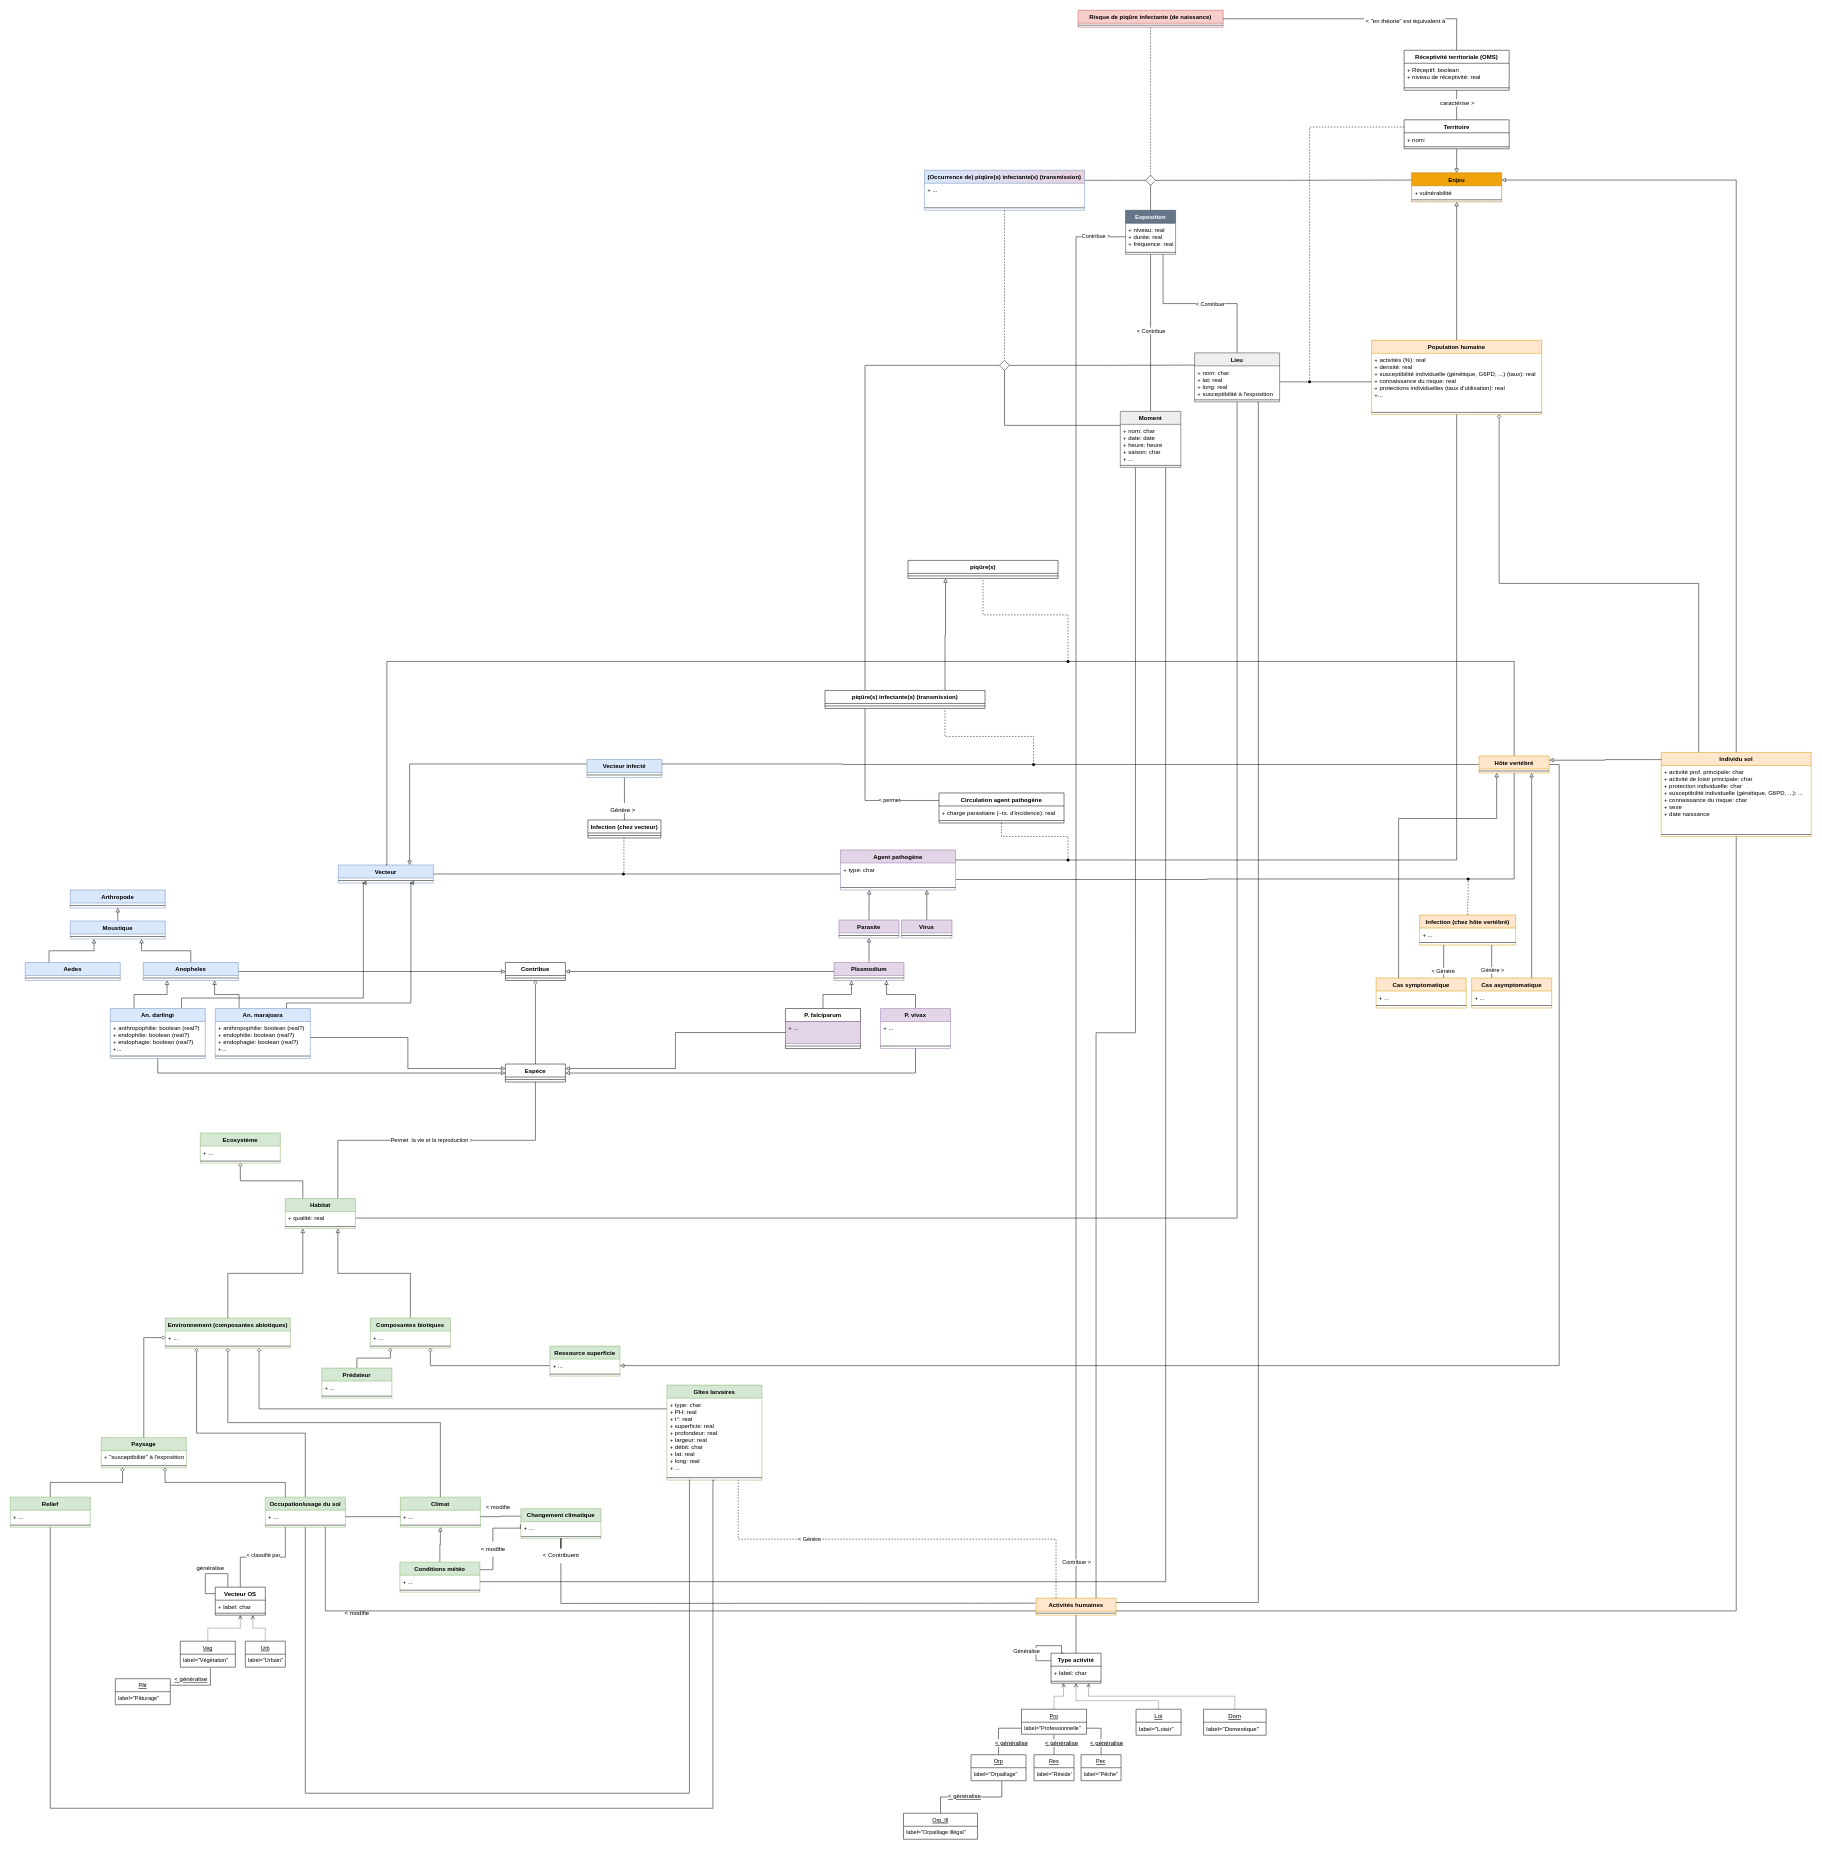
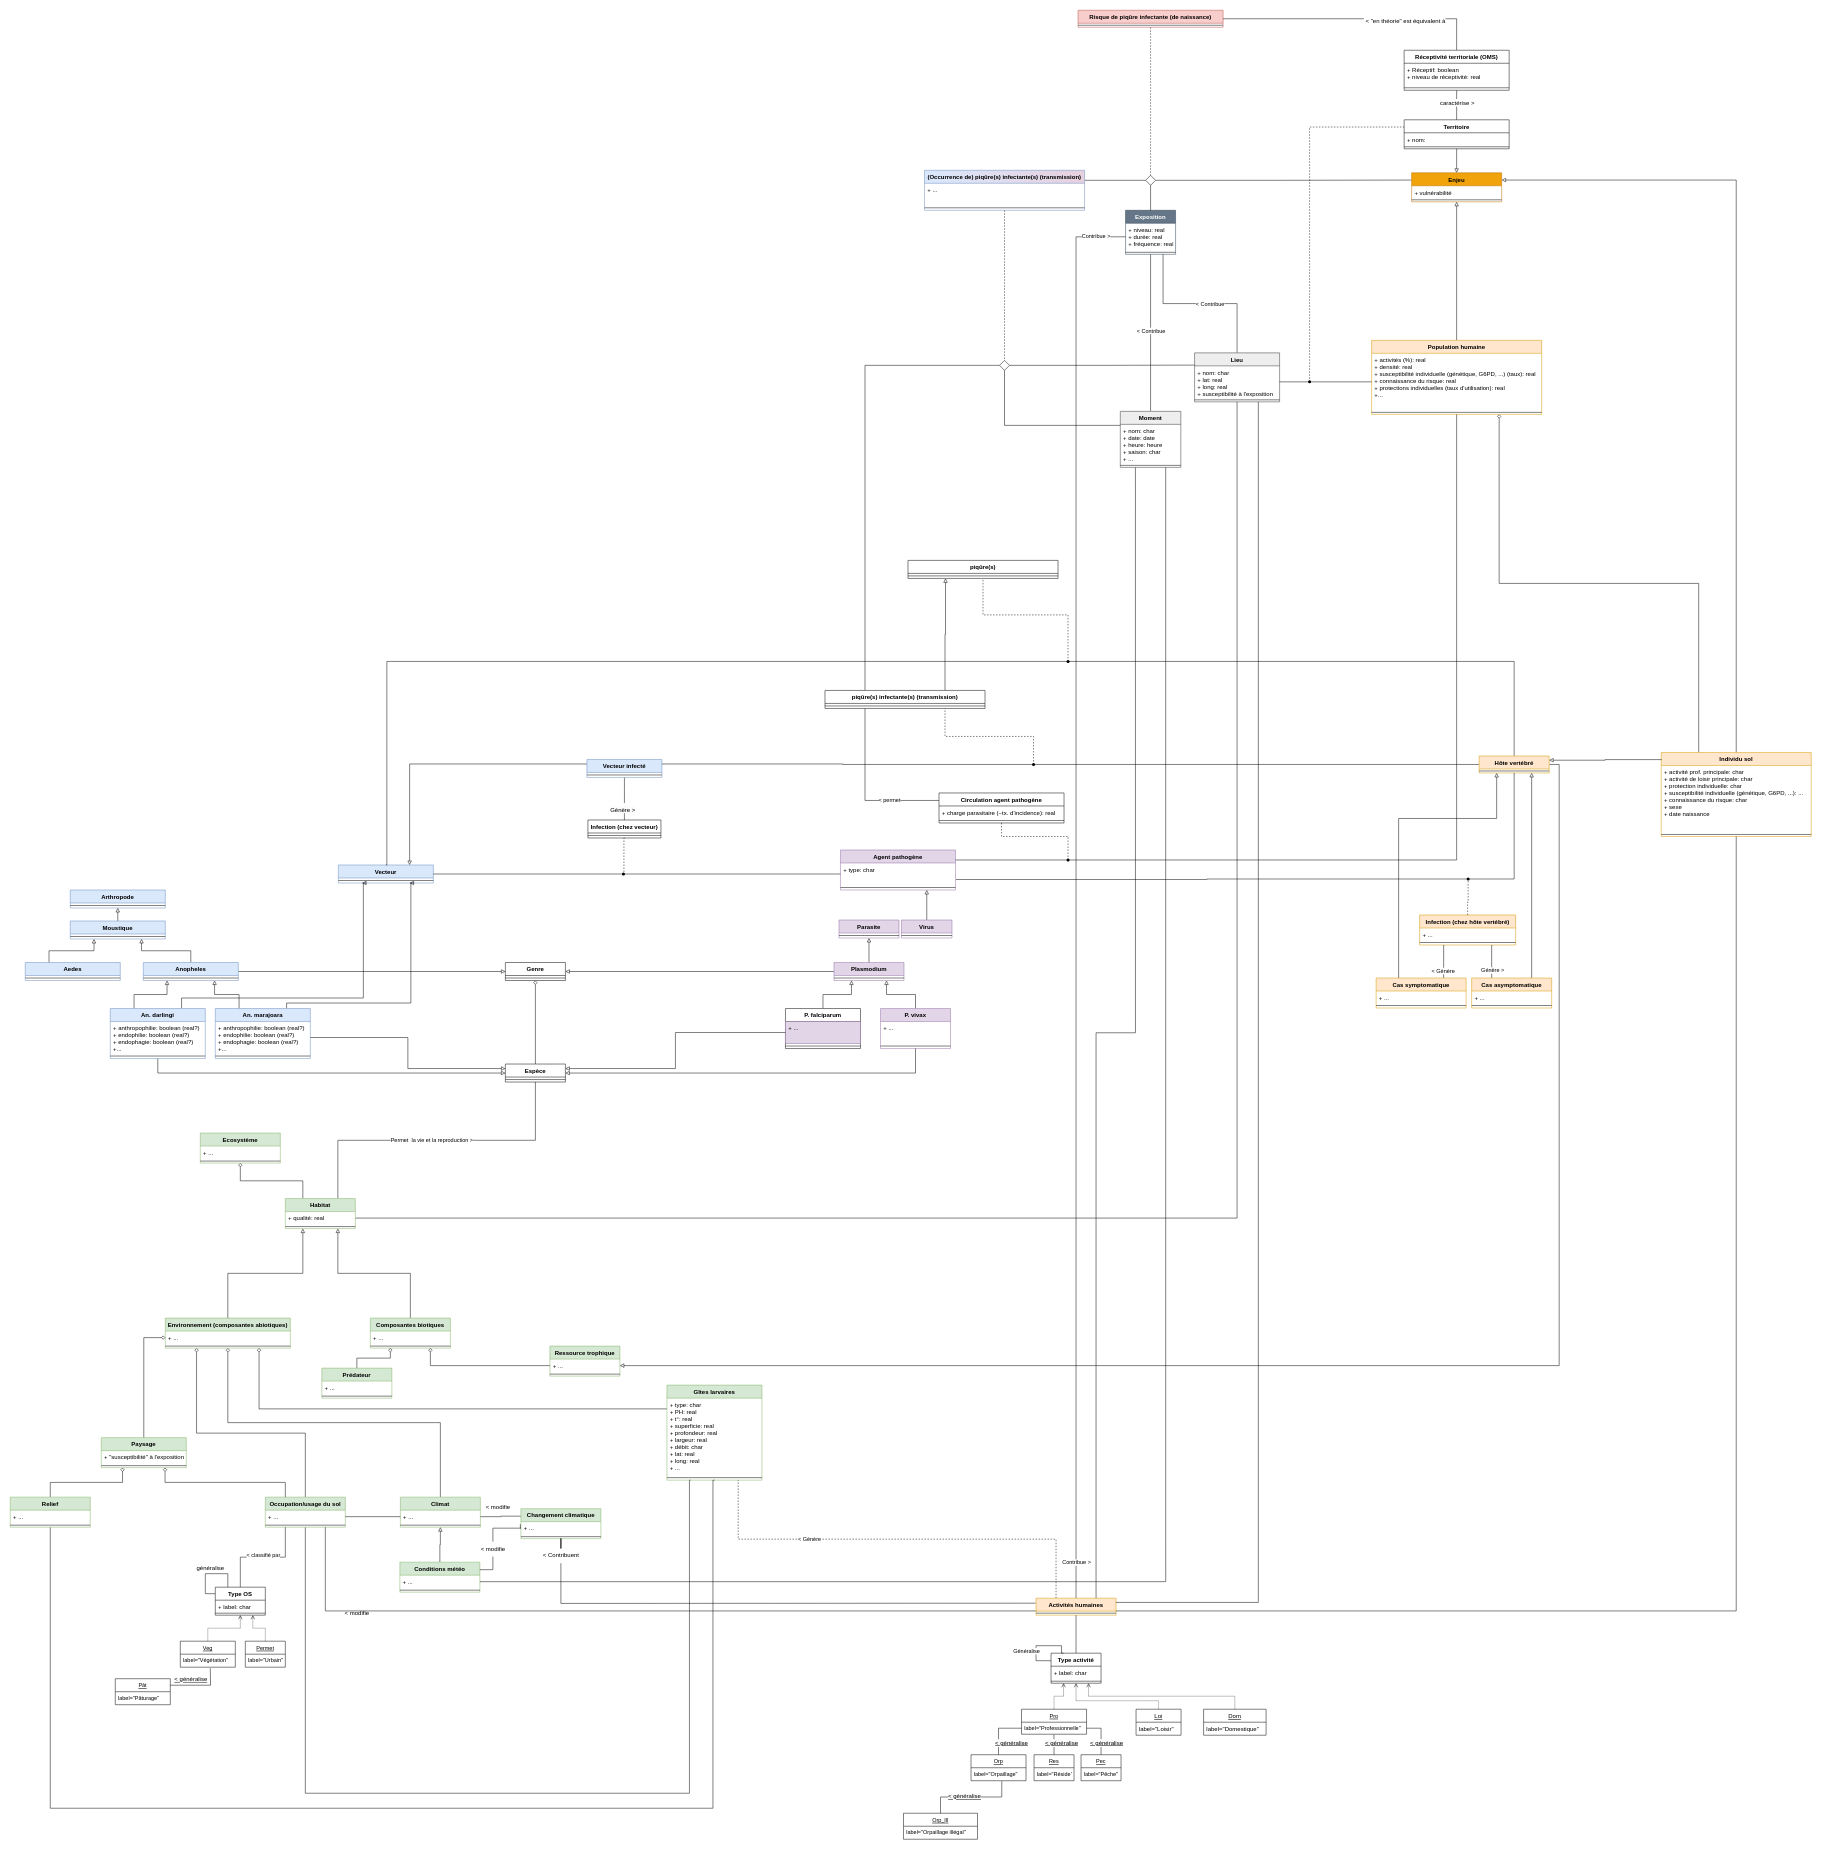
(869, 898) -> none
(535, 969) -> (535, 969)
(585, 1353) -> (585, 1353)
(240, 1594) -> (240, 1594)
(265, 1647) -> (265, 1647)
